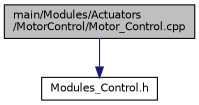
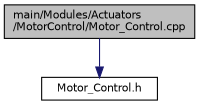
(100, 89) -> (100, 89)
